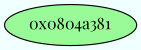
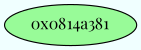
(71, 25) -> (71, 25)
